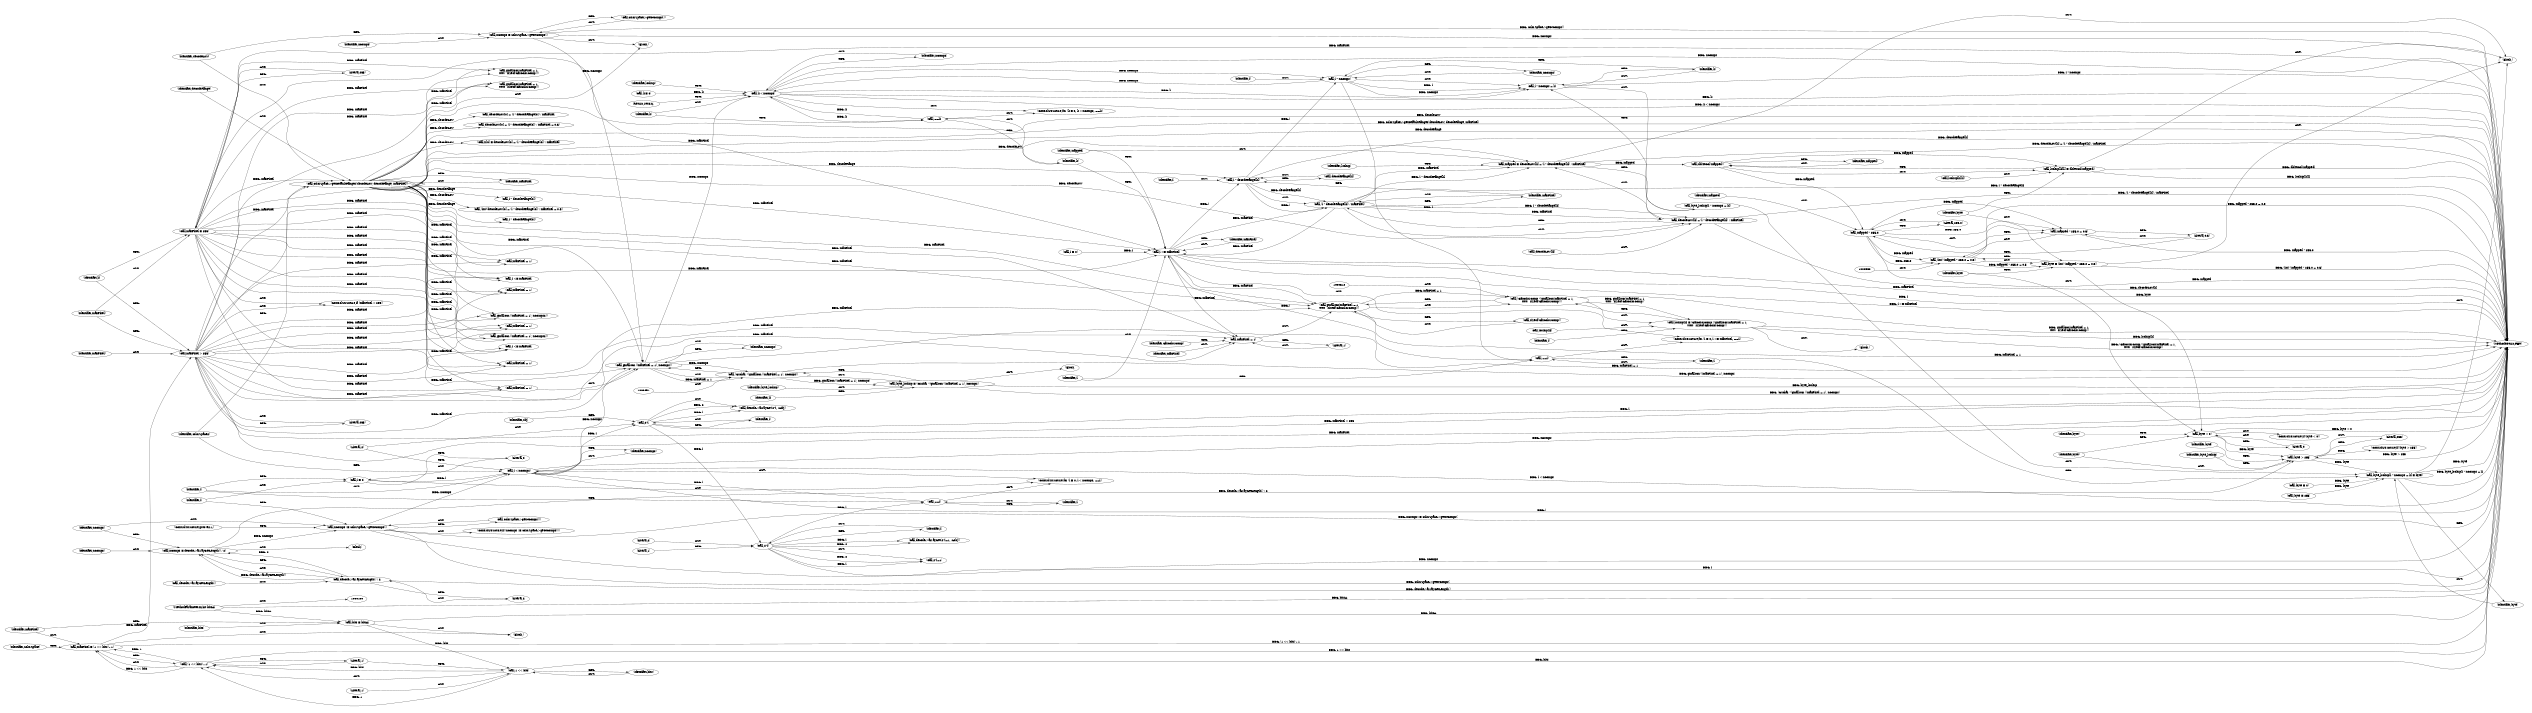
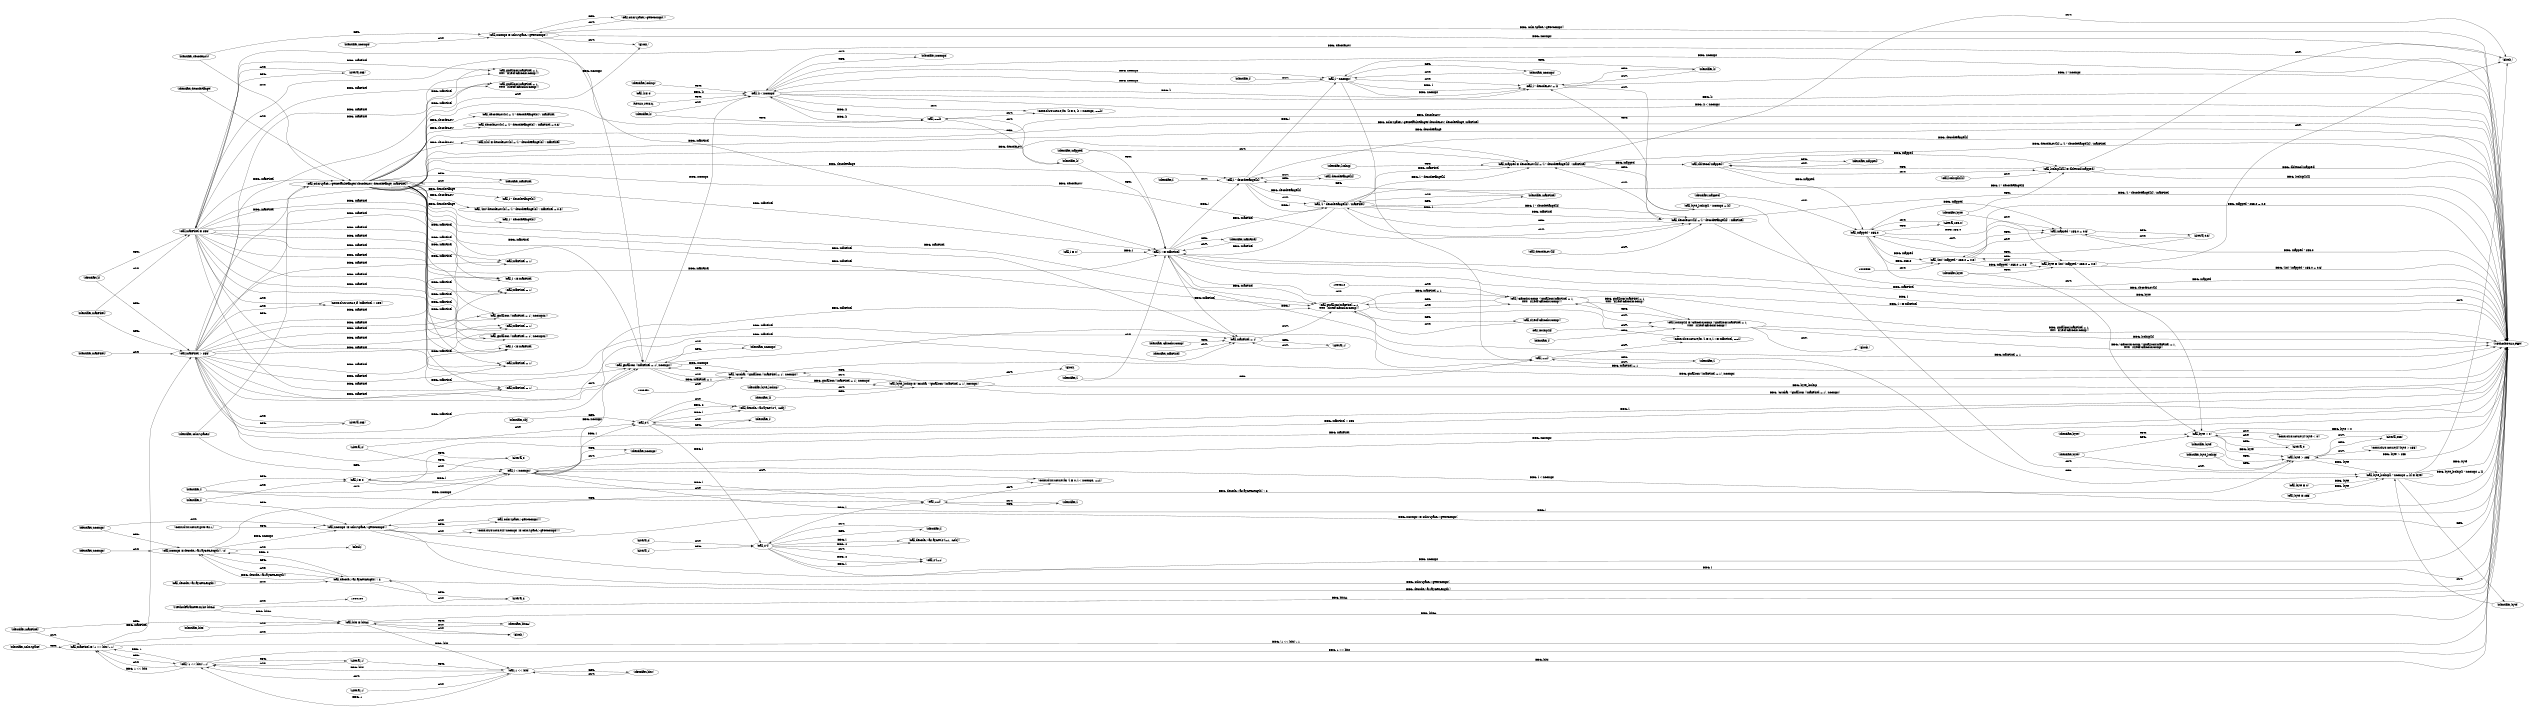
(1339, 46) -> (1339, 46)
(1542, 87) -> (1542, 87)
(2342, 451) -> (2342, 451)
none -> (519, 624)
